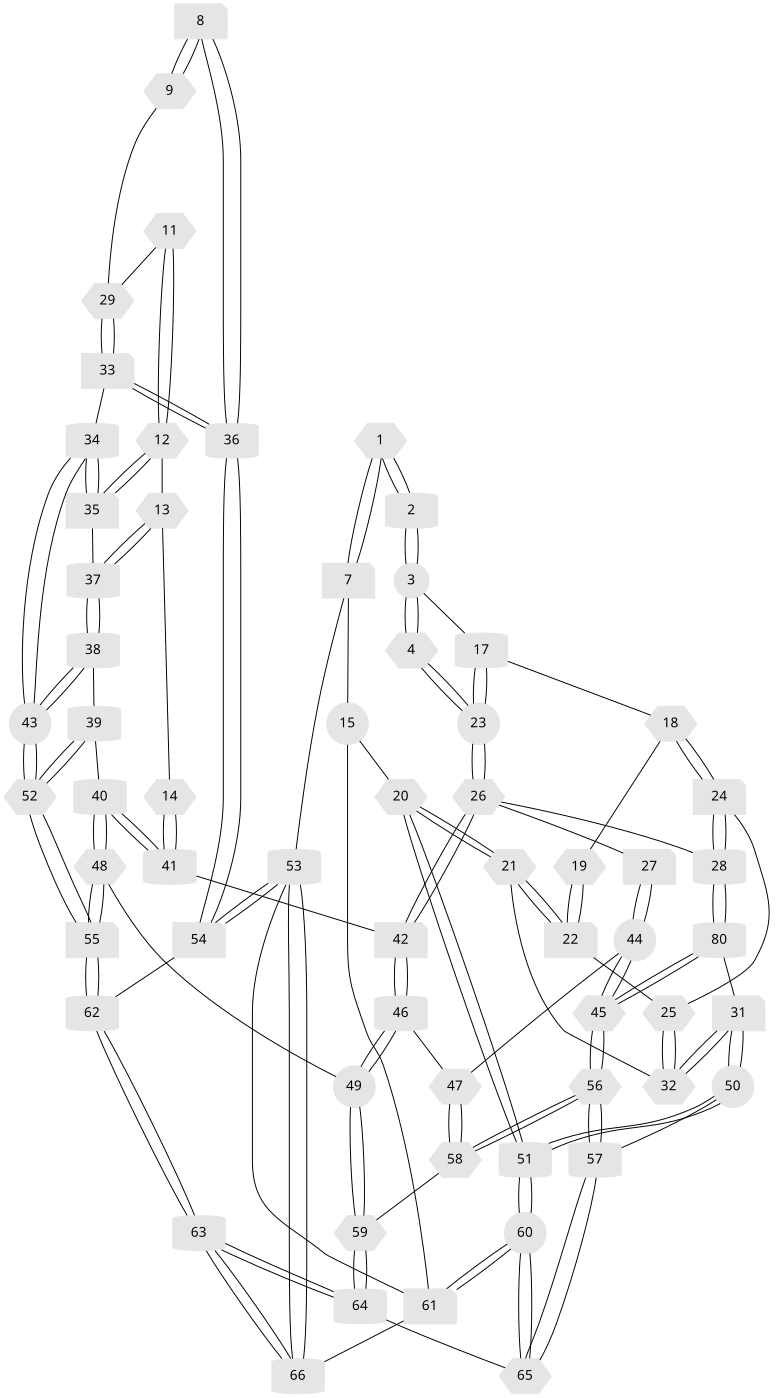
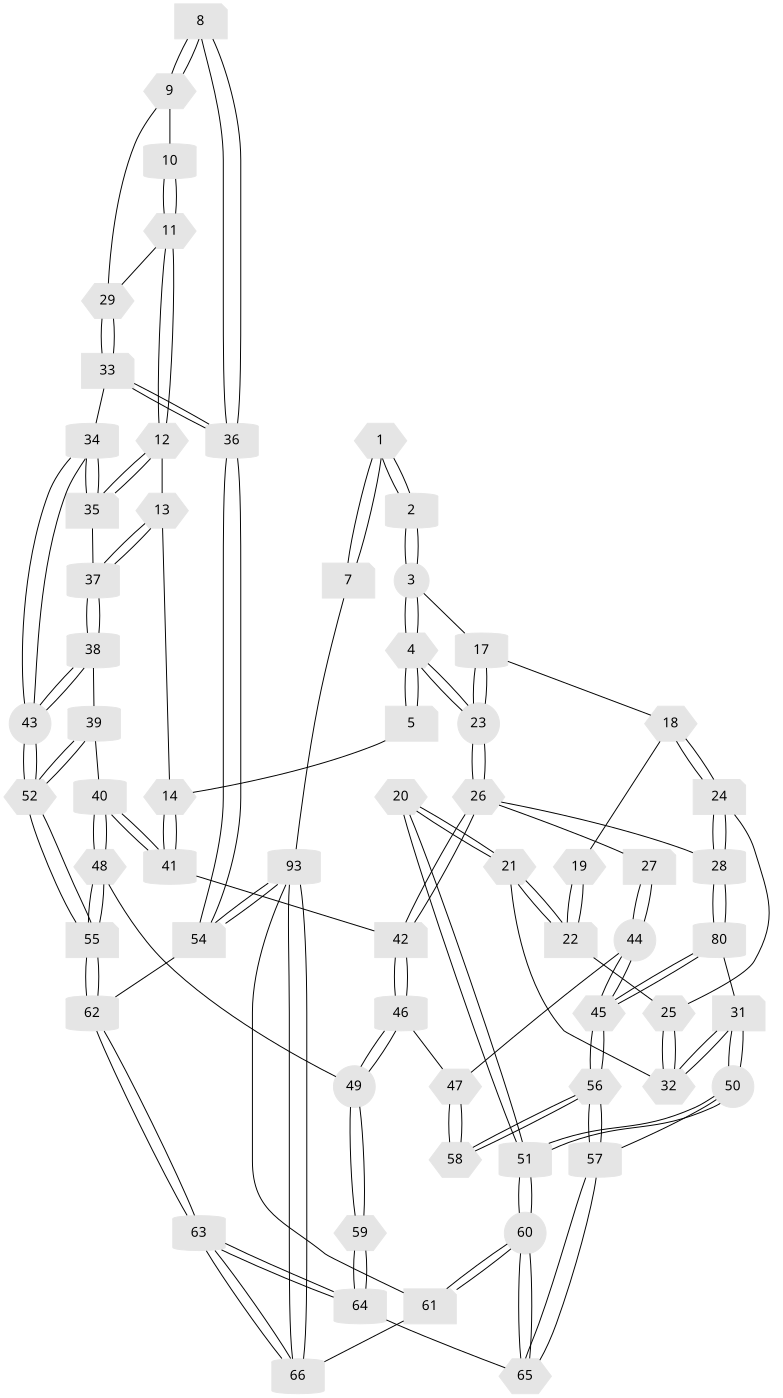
none -> (170, 161)
(348, 724) -> none
none -> (412, 724)
(294, 867) -> (294, 867)
(408, 1197) -> none
